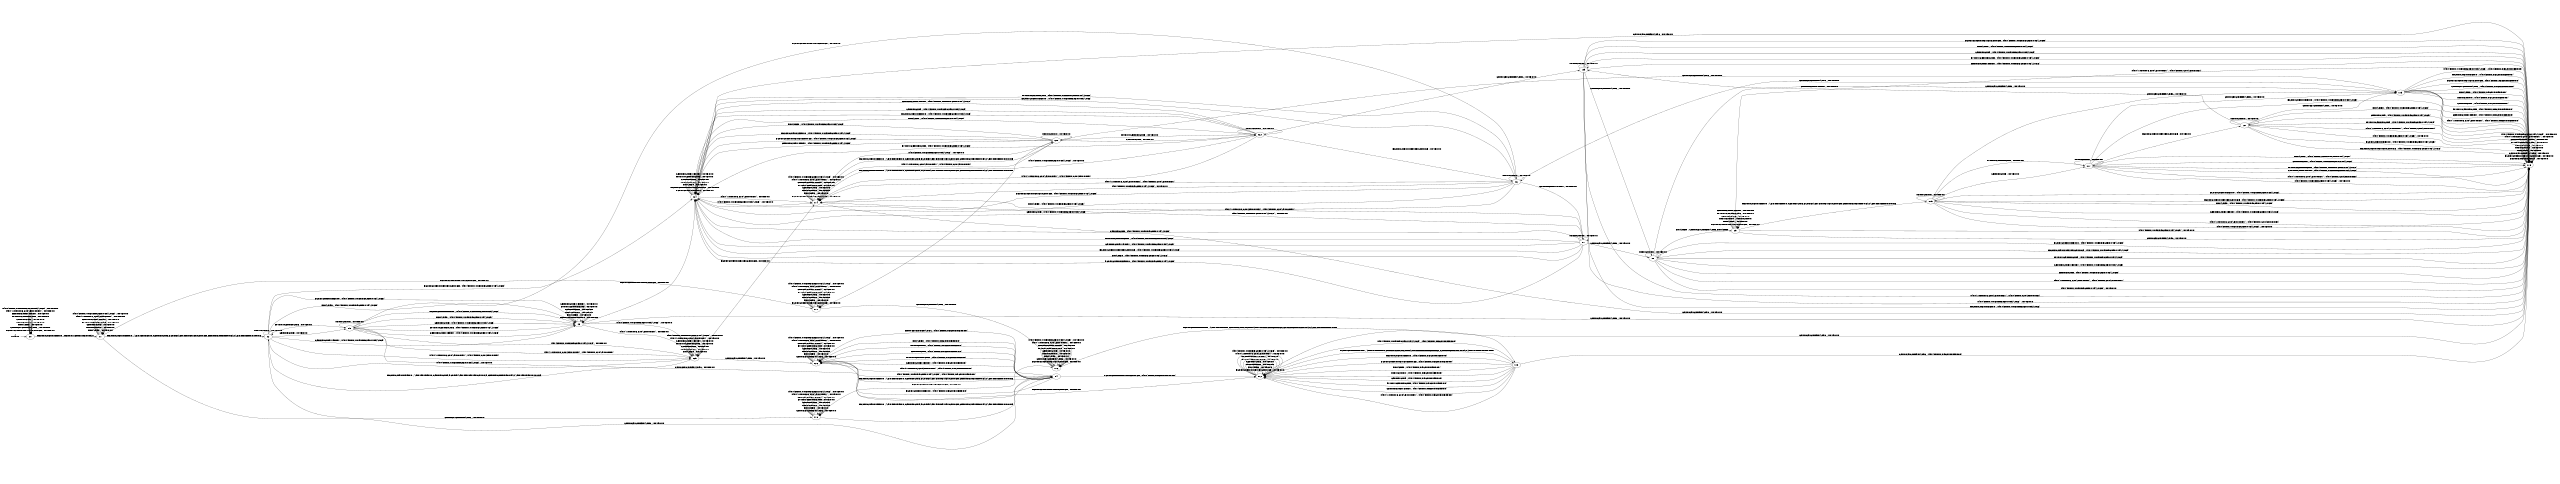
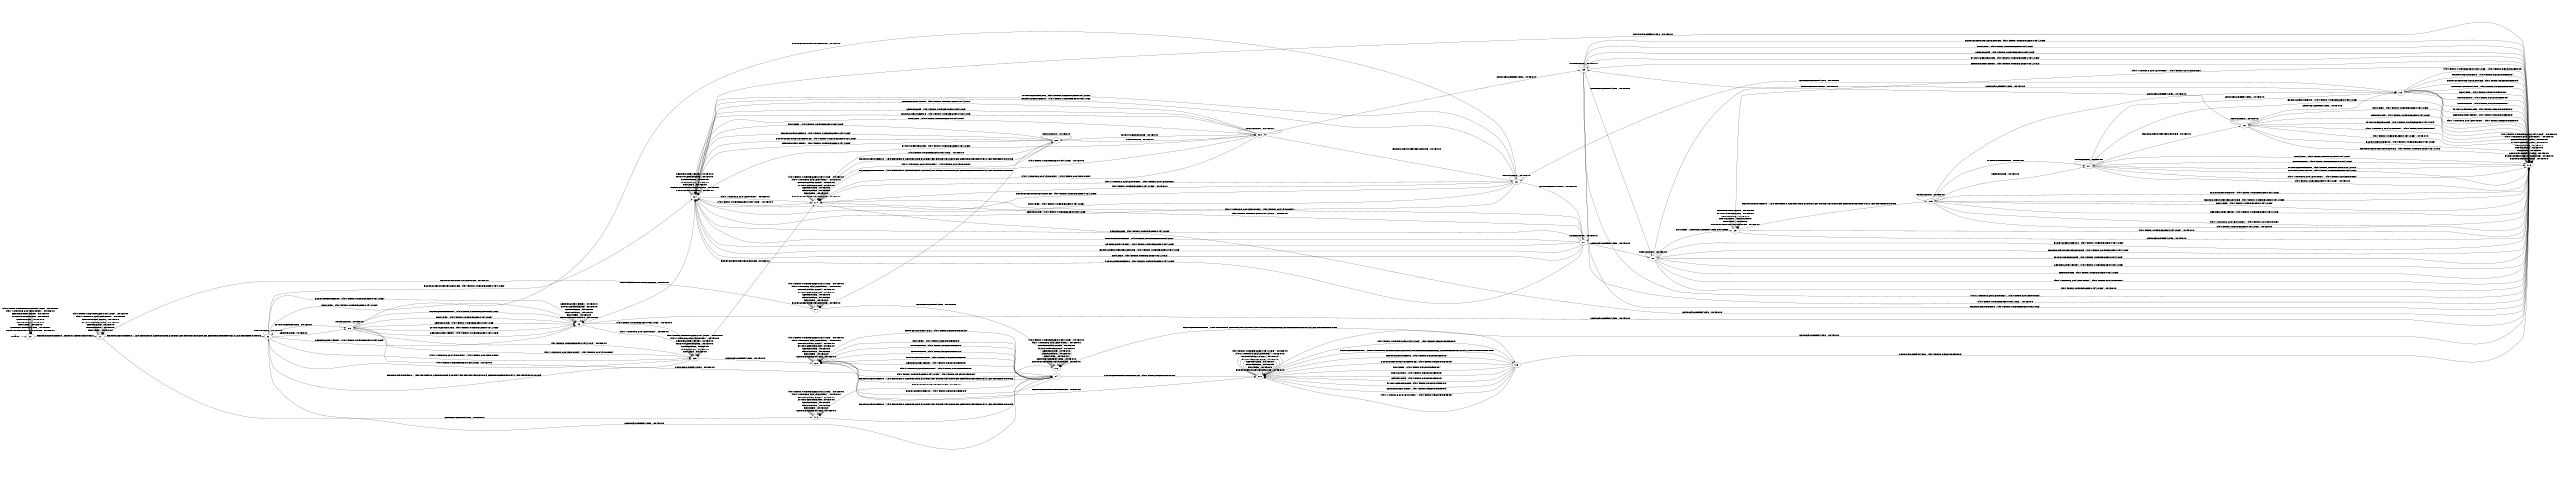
(1726, 76) -> none
